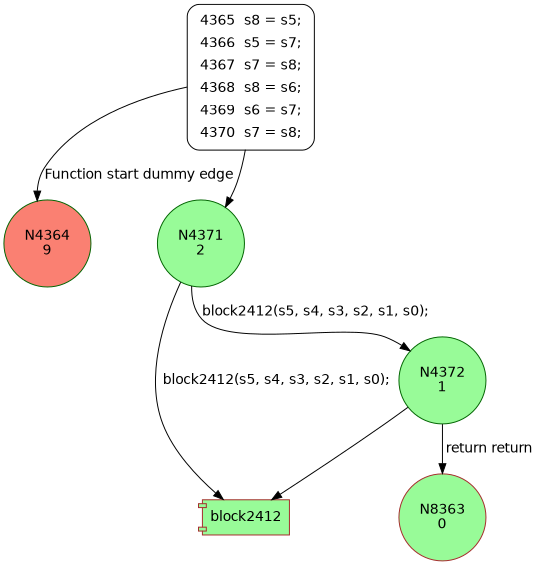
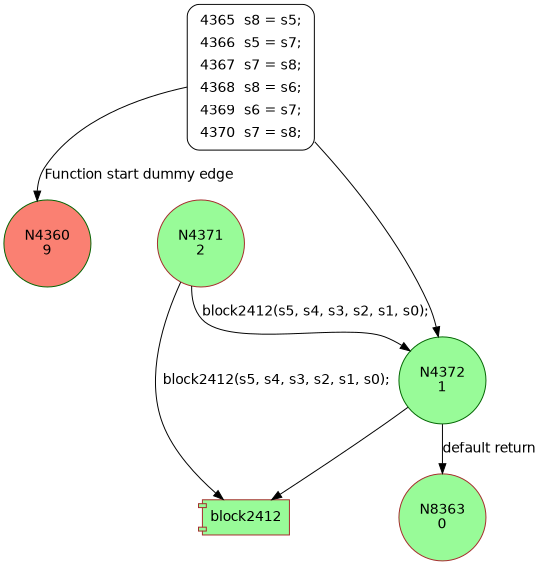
(240, 175) -> (385, 229)
(47, 243) -> (47, 243)
(201, 243) -> (201, 243)
(489, 449) -> (489, 449)
